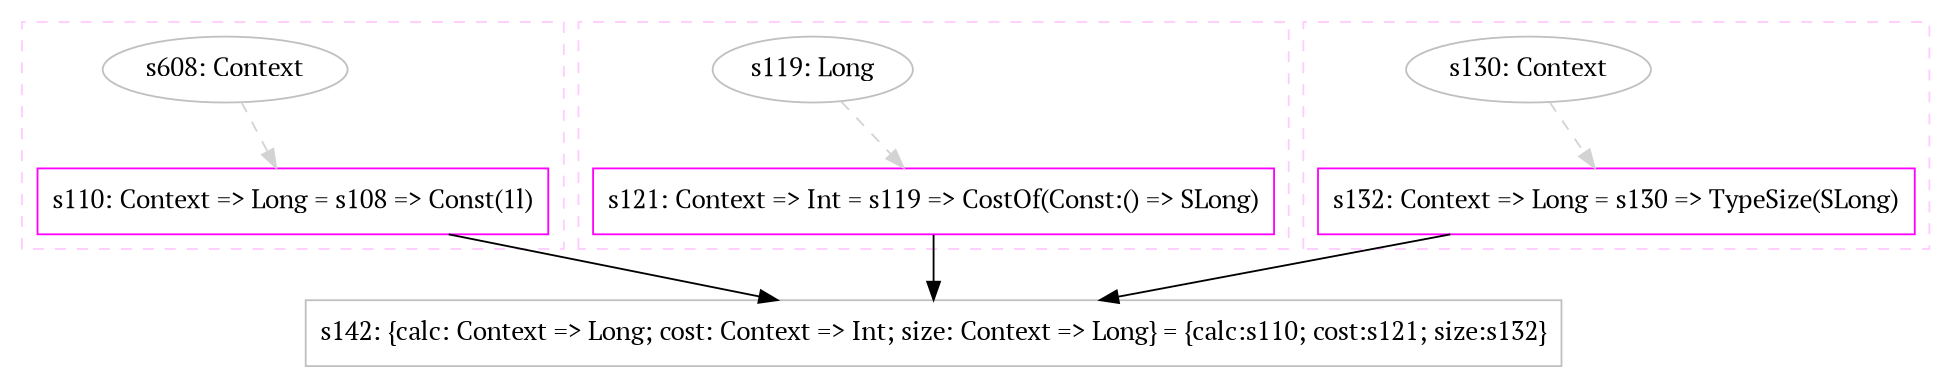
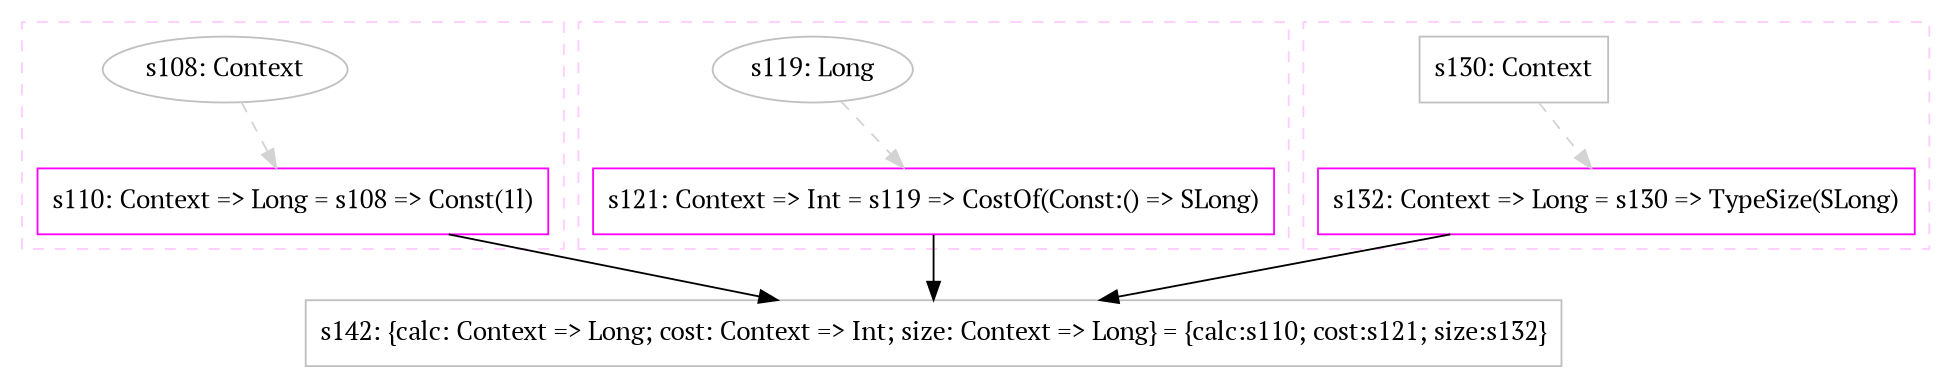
(225, 70) -> (225, 70)
(1529, 70) -> (1514, 70)
